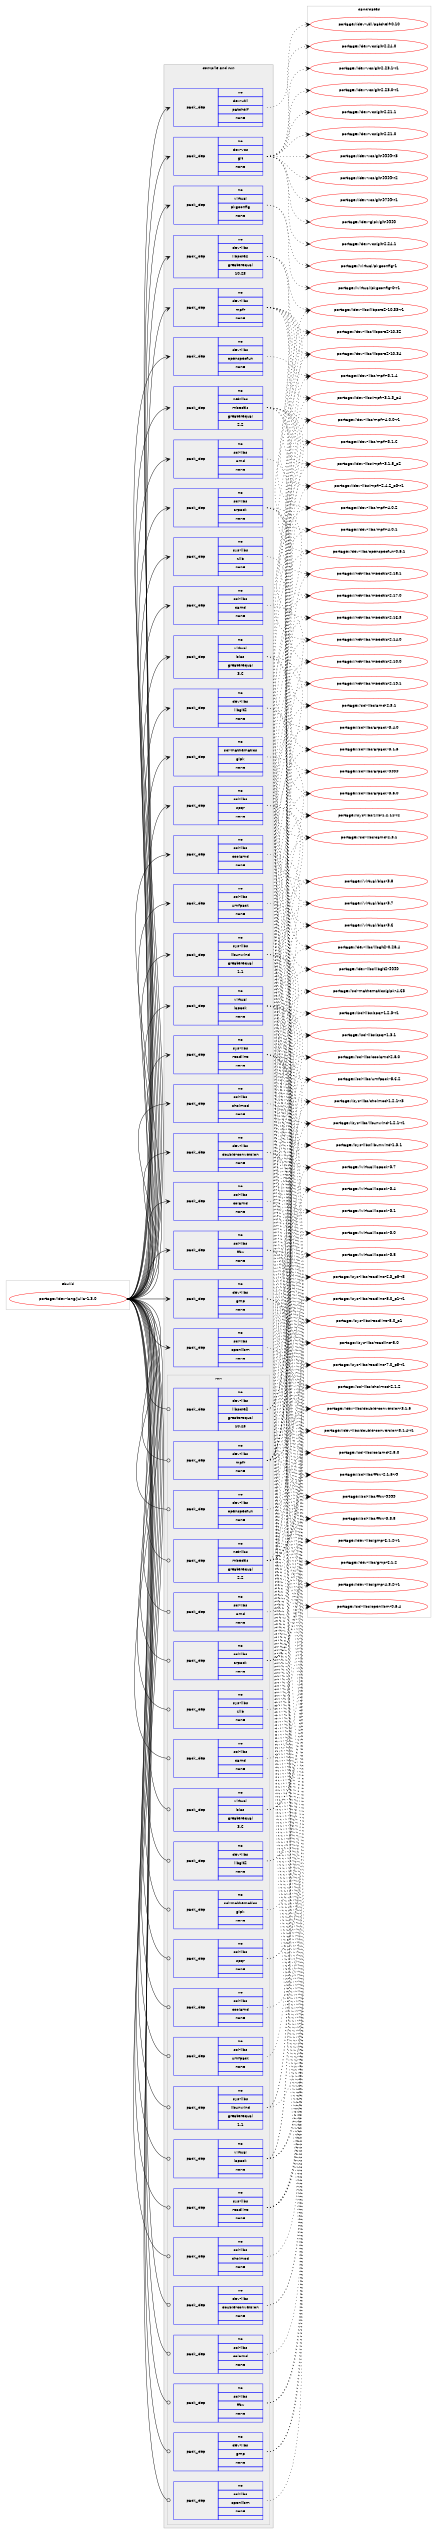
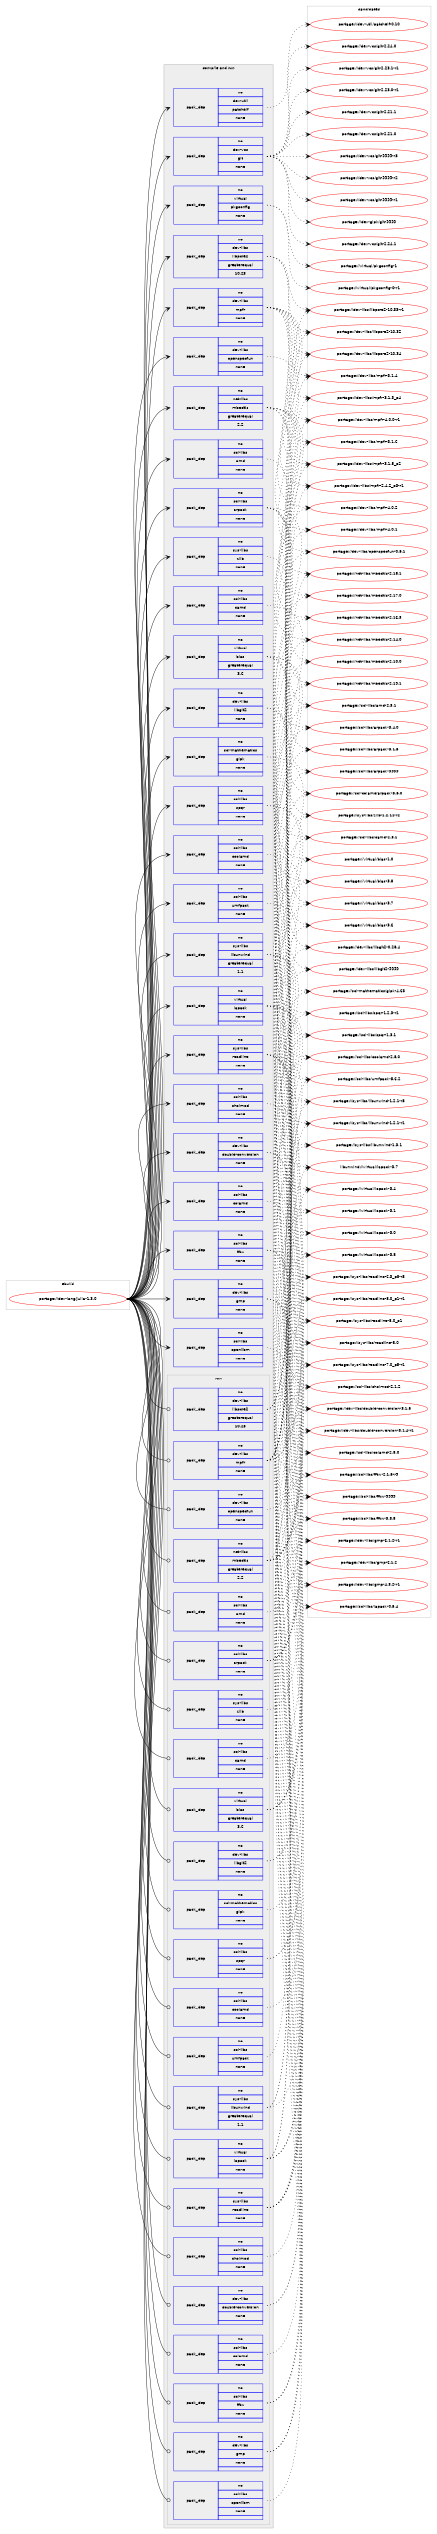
(369, 200) -> (369, 200)
(369, 794) -> (369, 794)
none -> (369, 859)
(369, 1101) -> (369, 1101)
(369, 1167) -> (369, 1167)
(369, 1607) -> (369, 1607)
